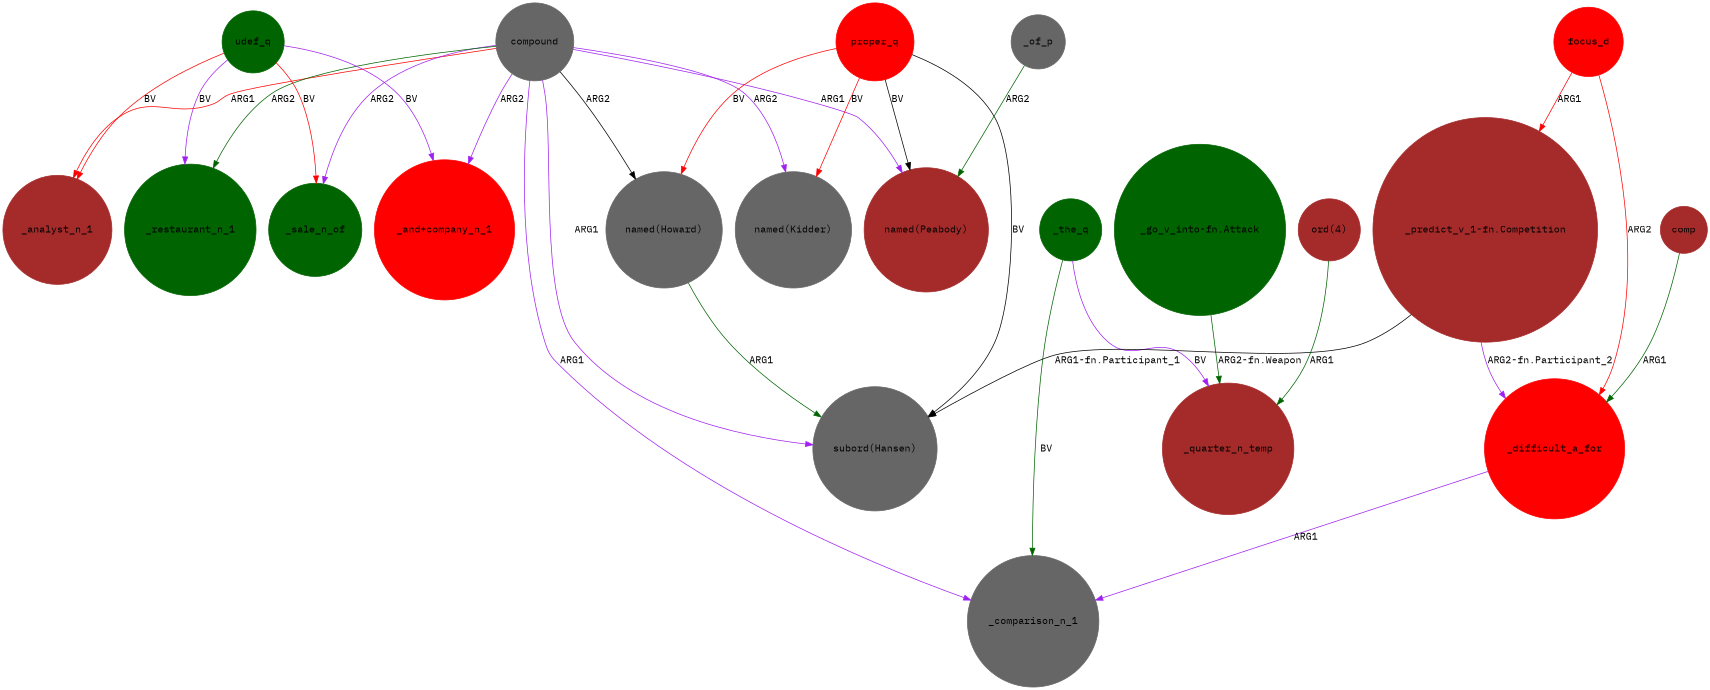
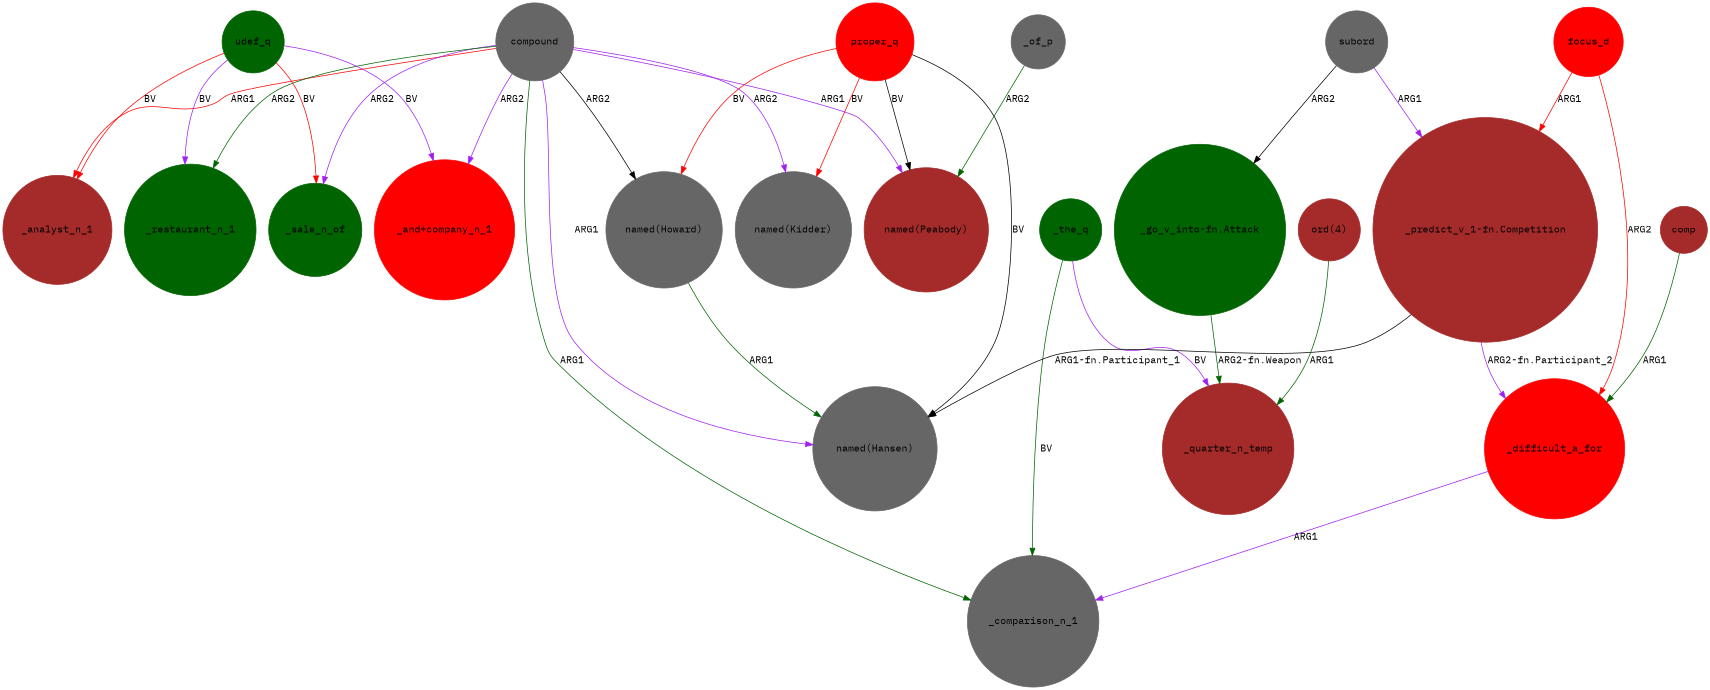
none -> (1357, 42)
(627, 423) -> (627, 423)
(875, 449) -> (875, 449)
